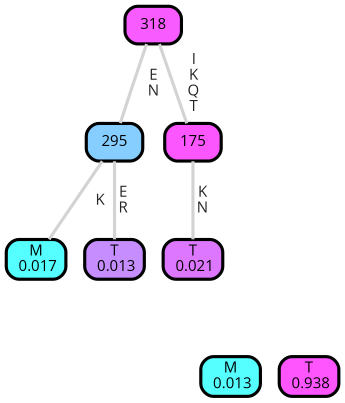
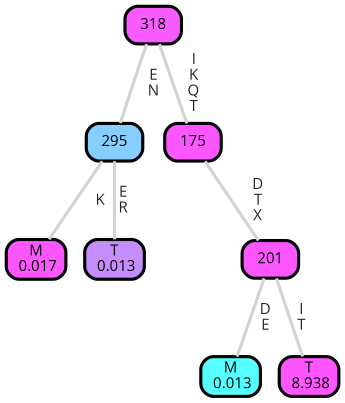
(36, 259) -> (36, 259)
(193, 259) -> none
none -> (270, 259)
(309, 376) -> (309, 376)
